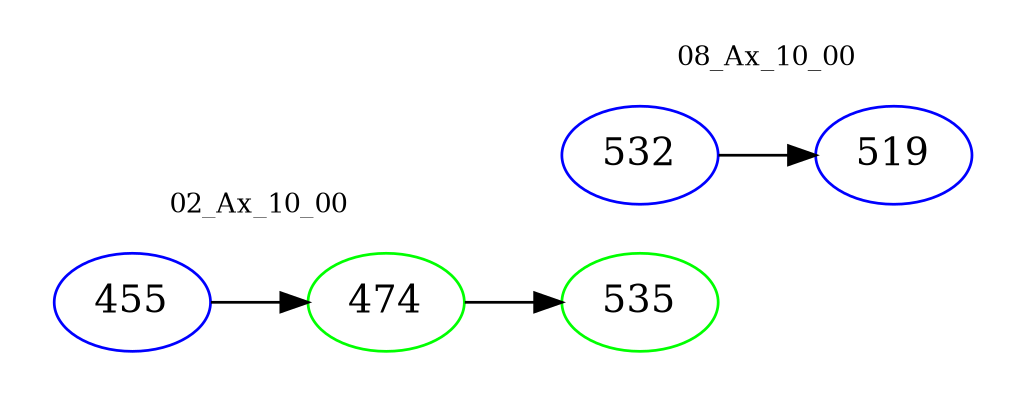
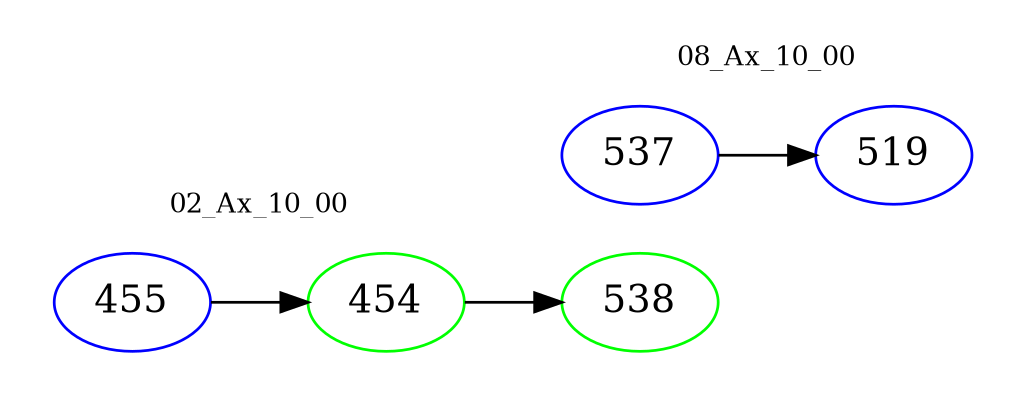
(640, 155) -> (640, 155)
(386, 302) -> (386, 302)
(640, 302) -> (640, 302)
